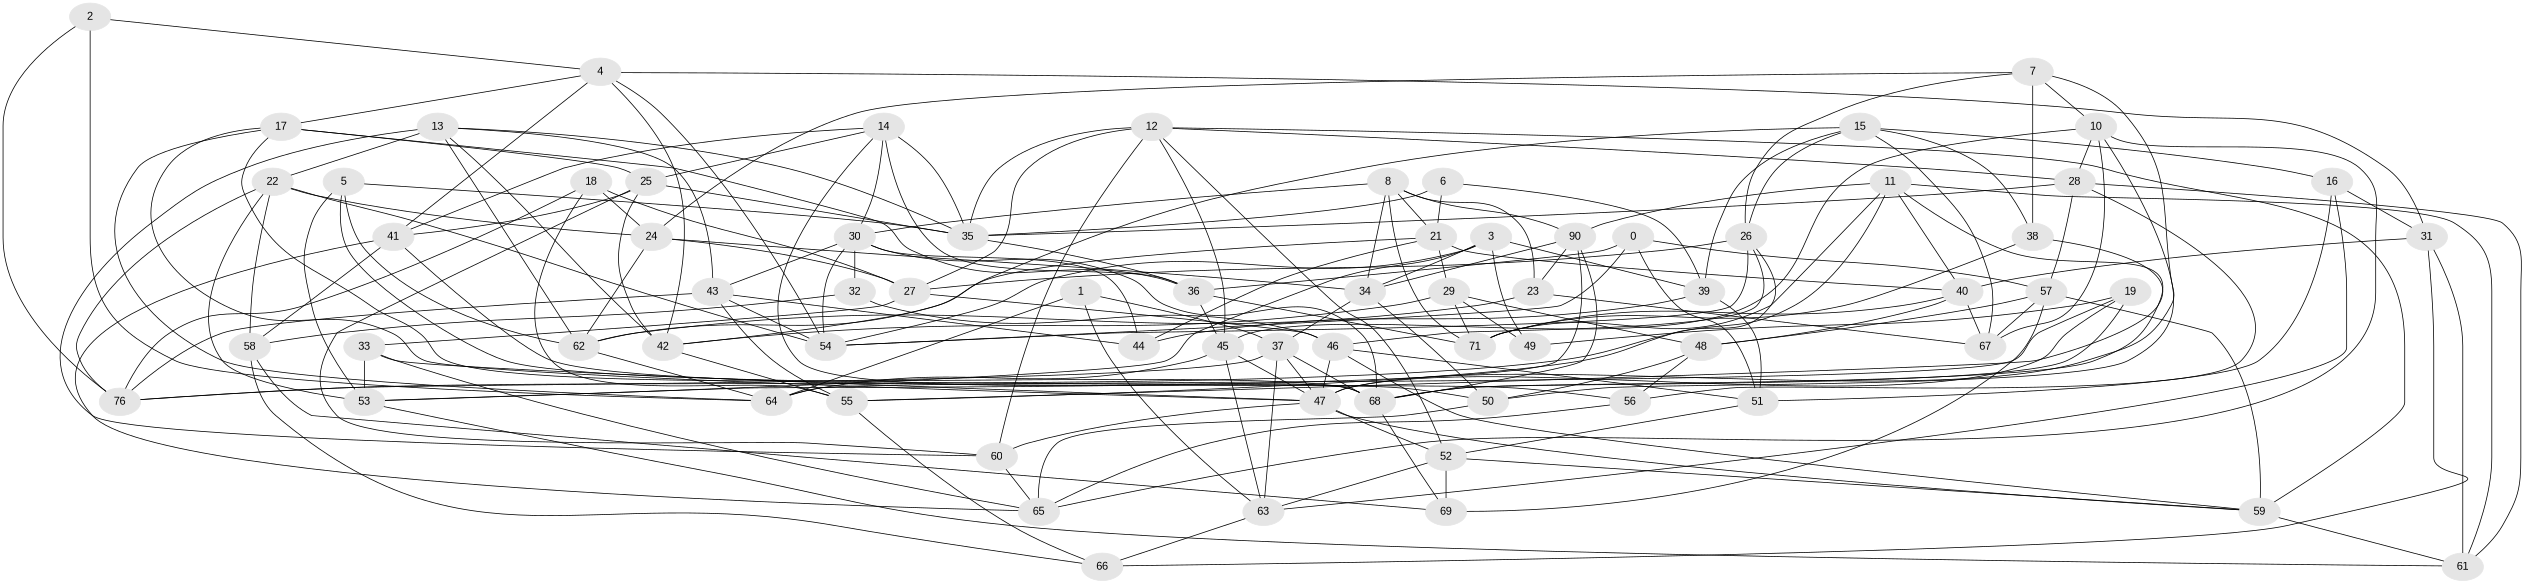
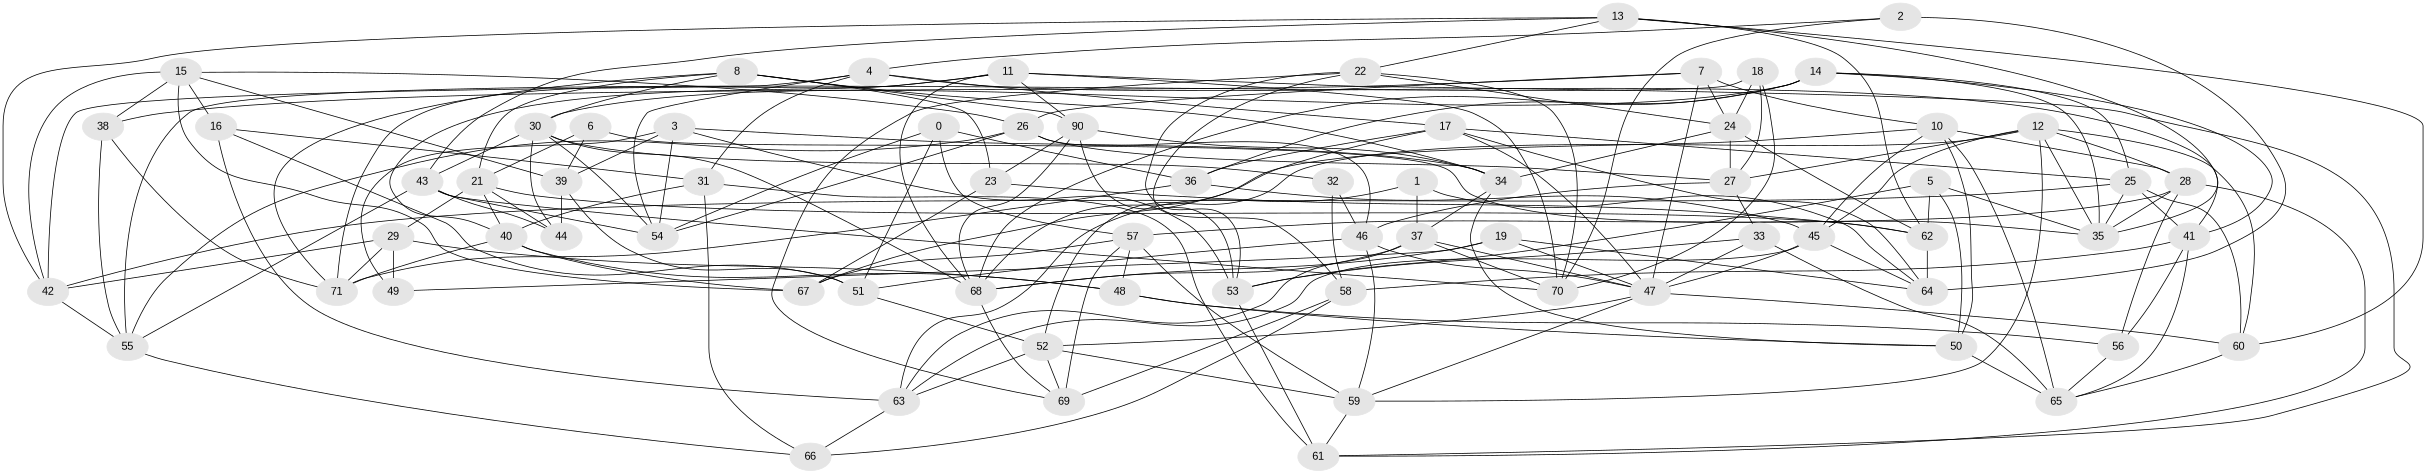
(1079, 257) -> none
(537, 258) -> (886, 127)
(120, 402) -> (1558, 292)
